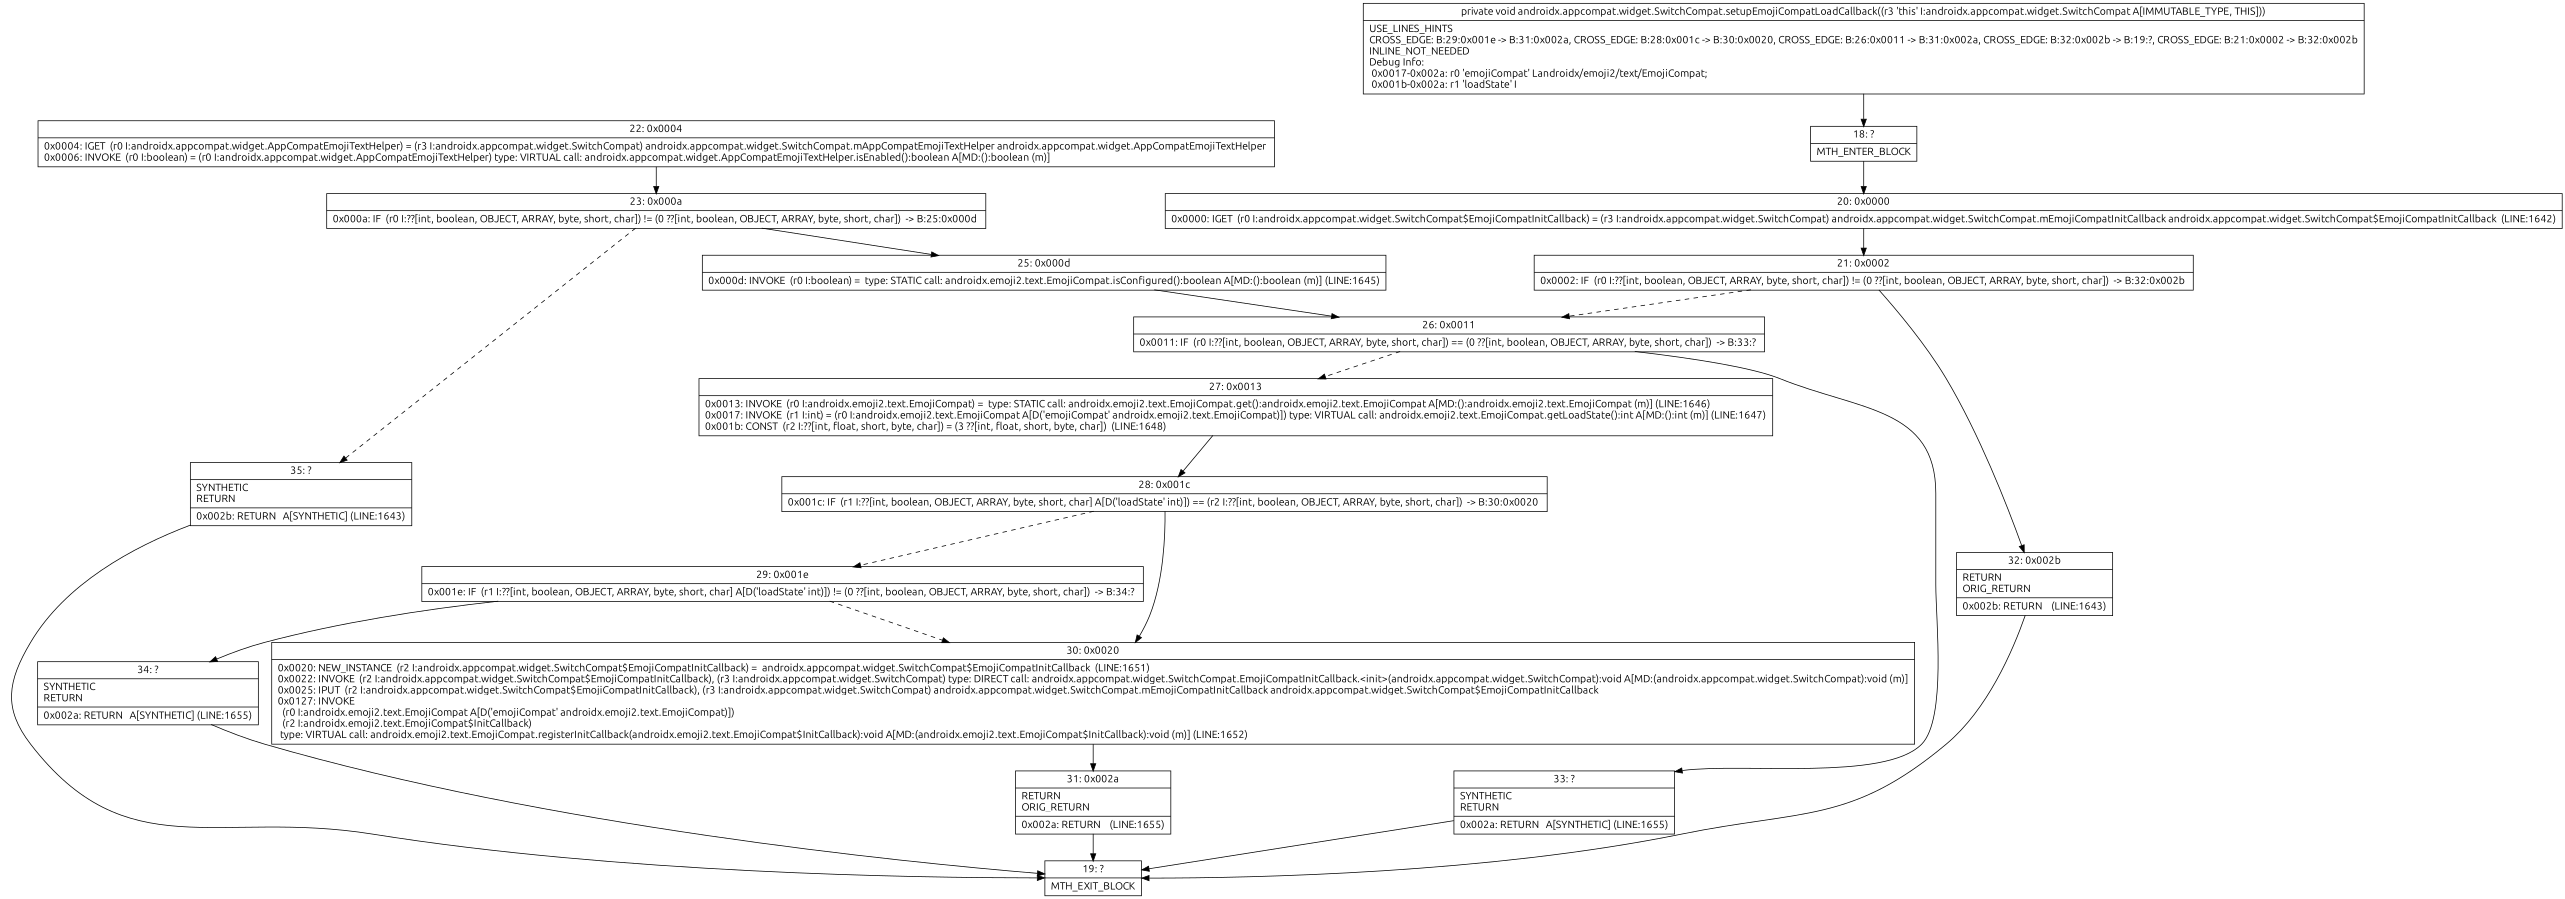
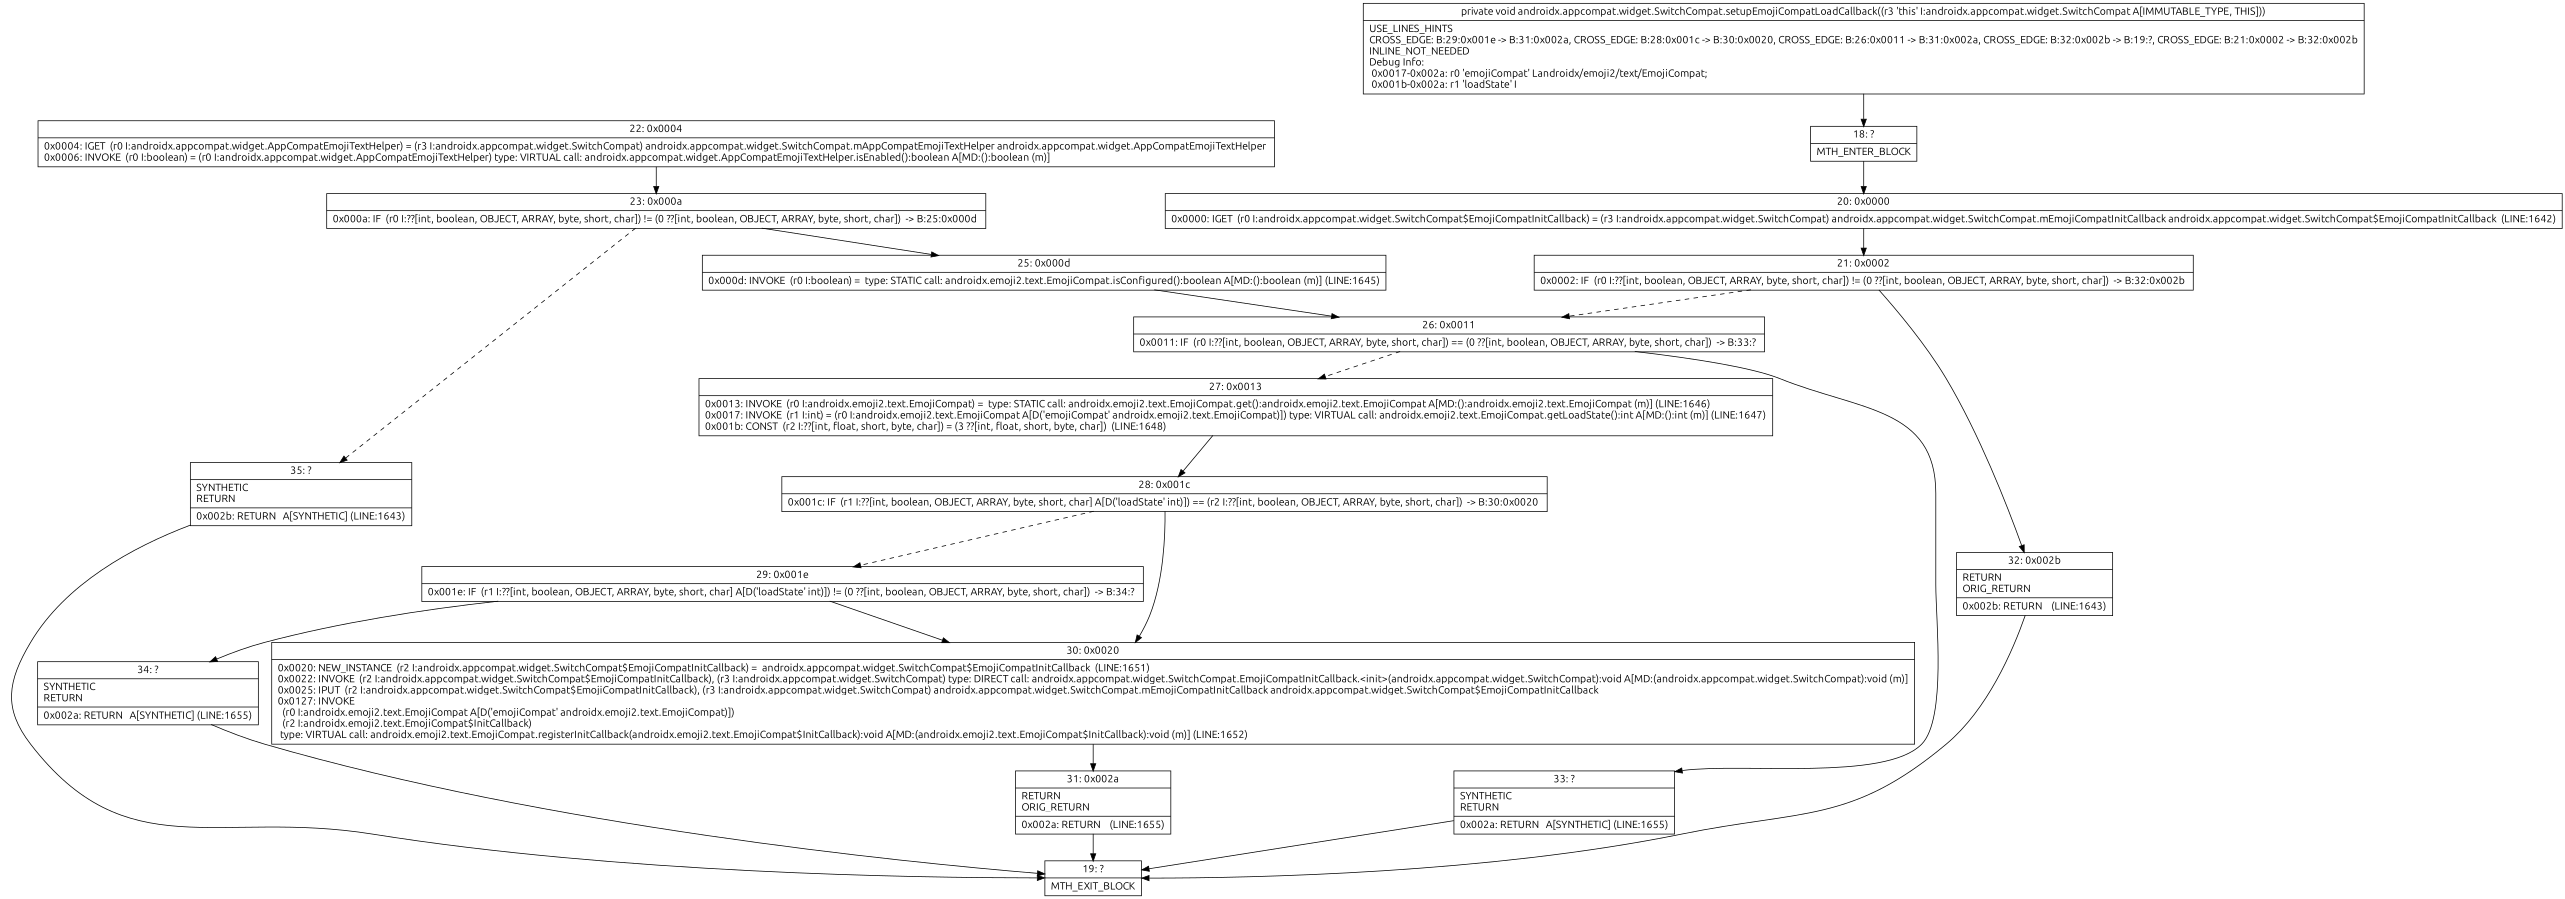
(886, 621) -> (886, 621)
